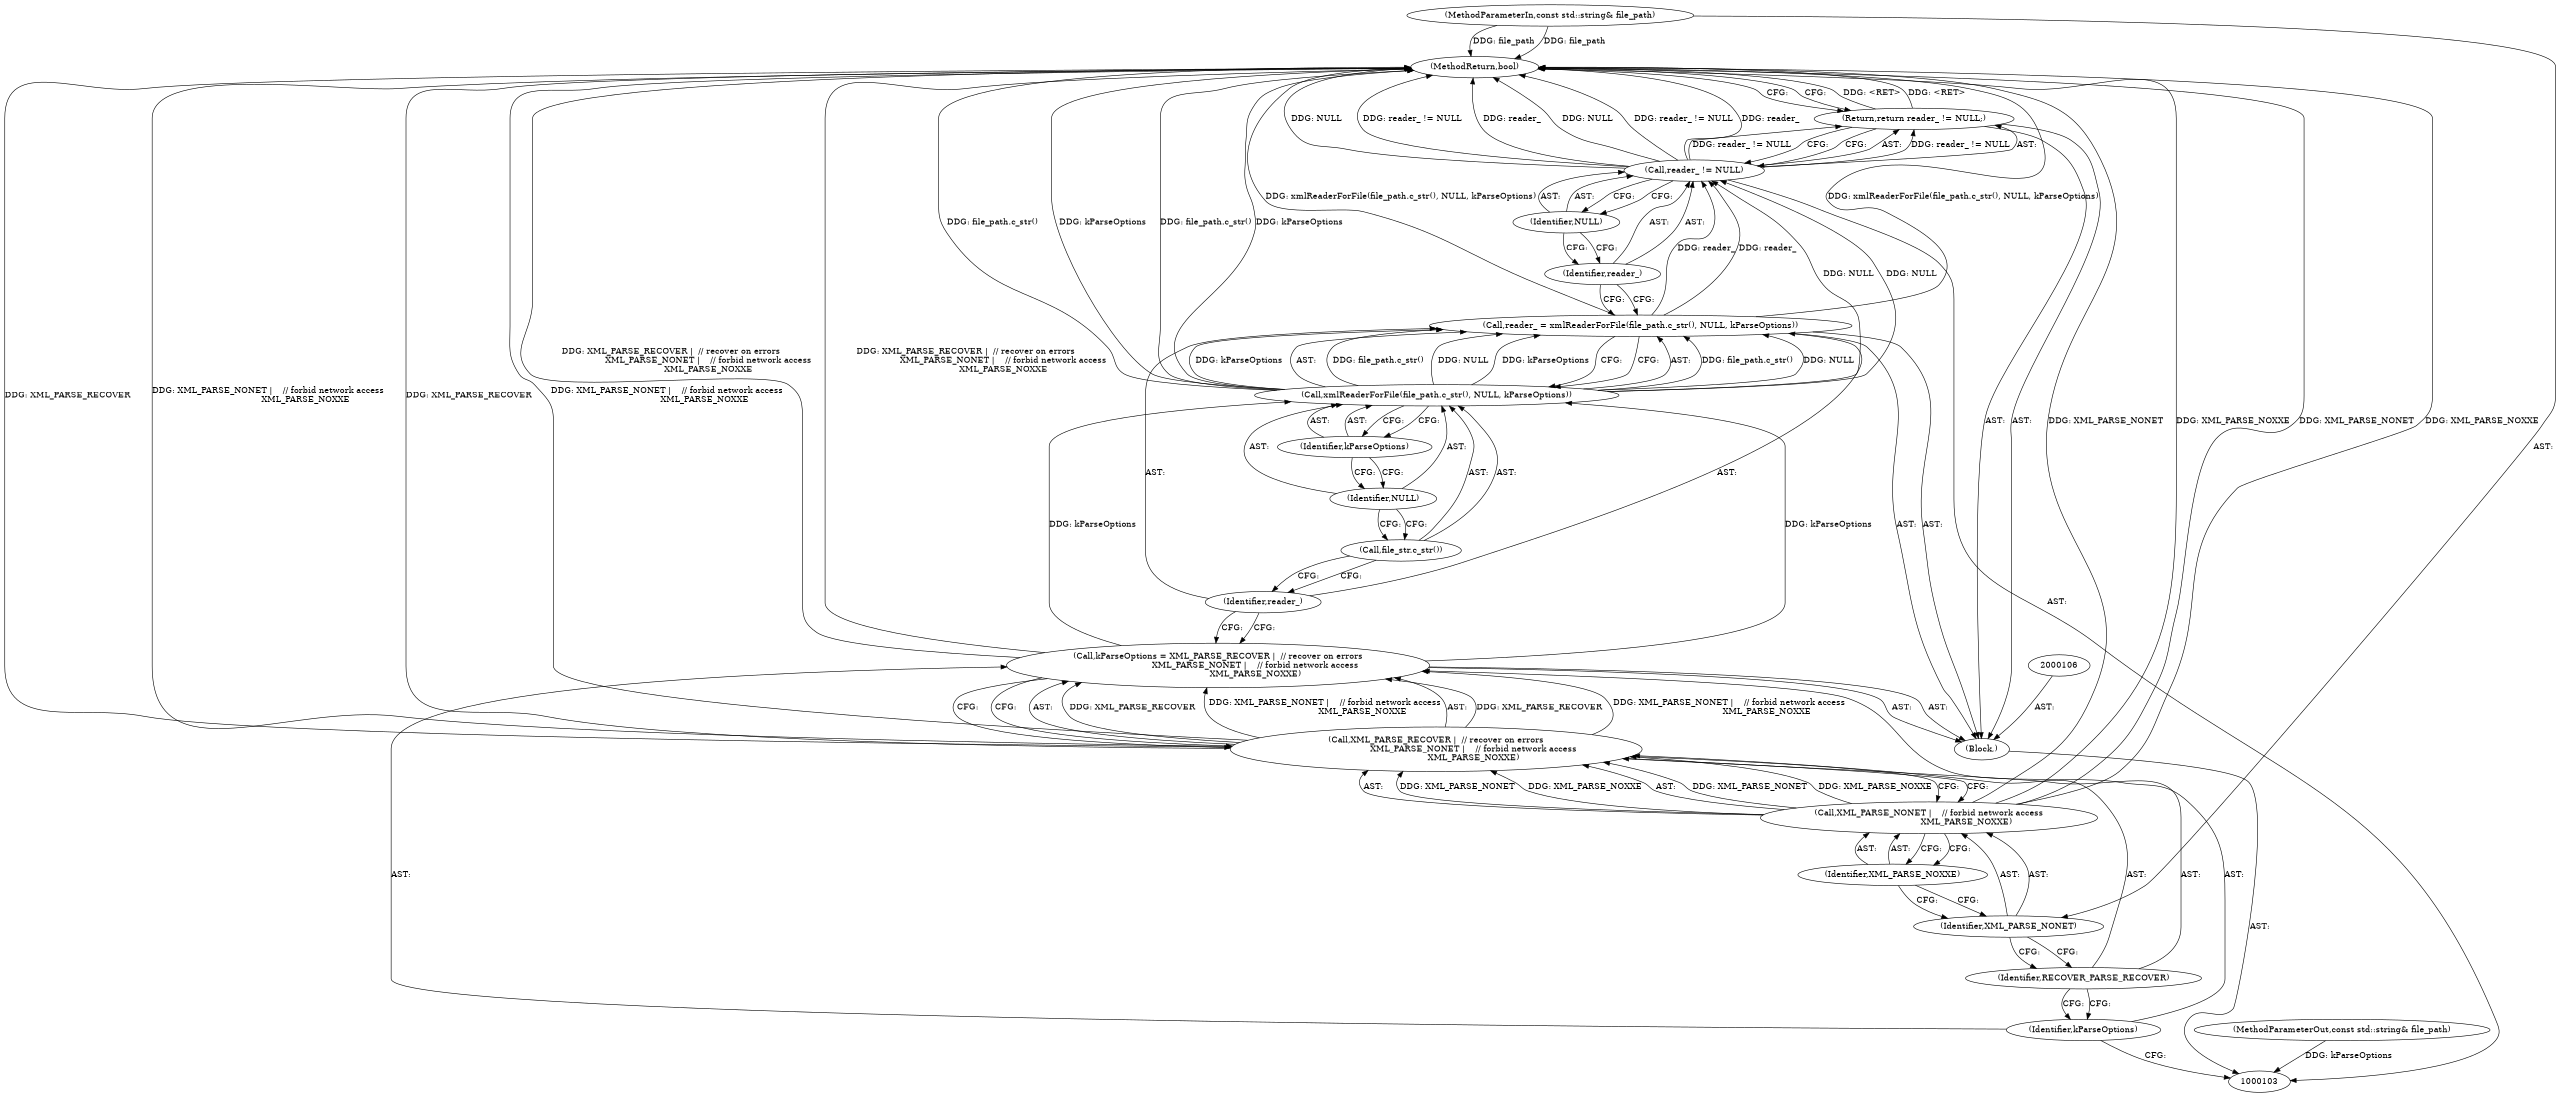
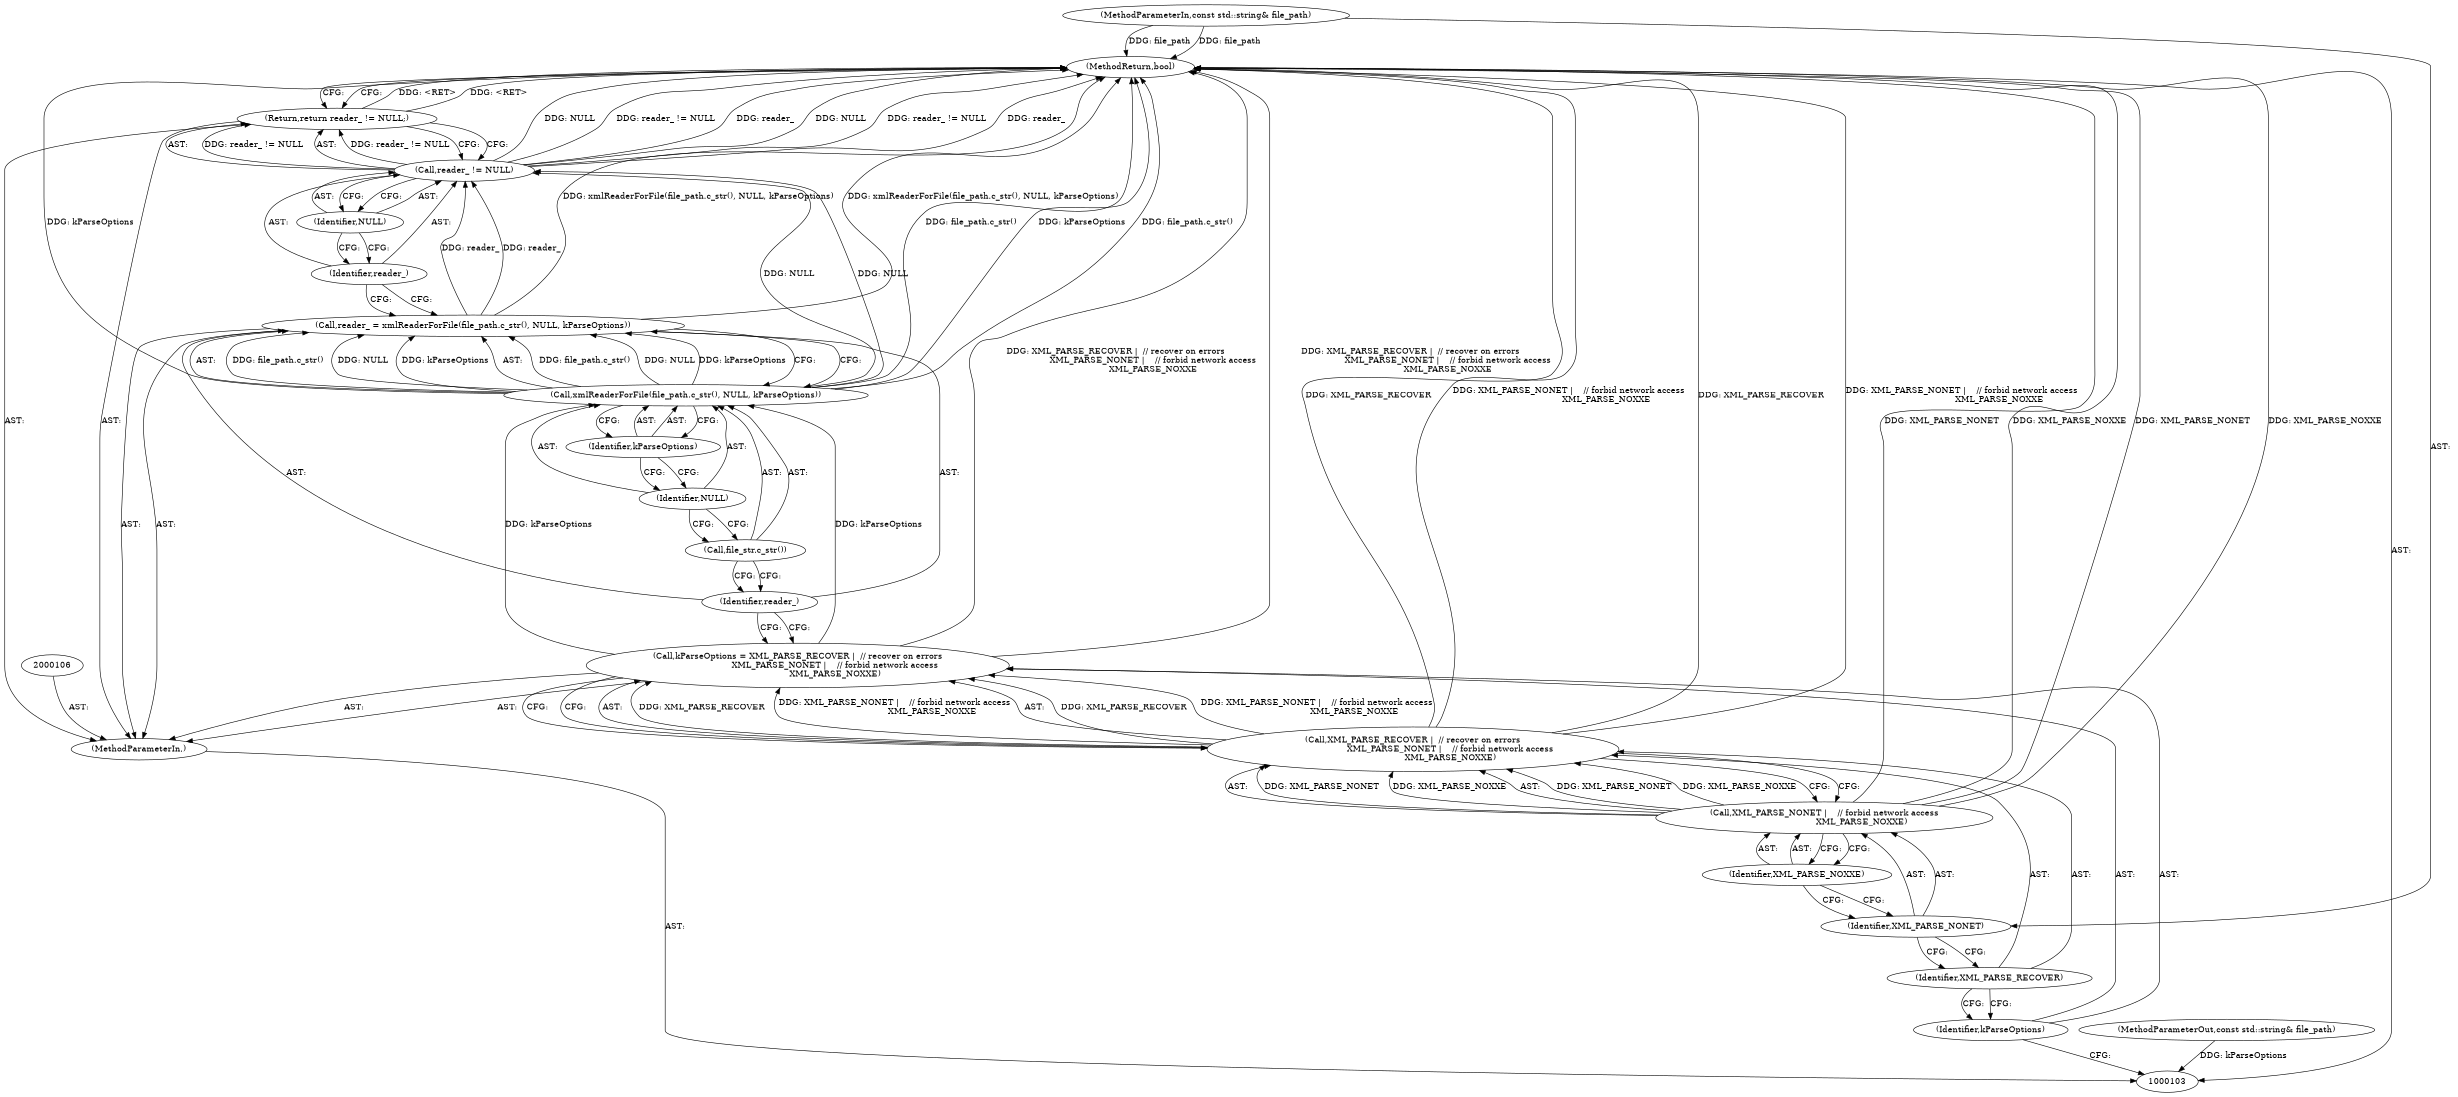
(2109, 653) -> (2364, 75)
(1982, 749) -> (139, 749)
(2084, 978) -> (1990, 978)
